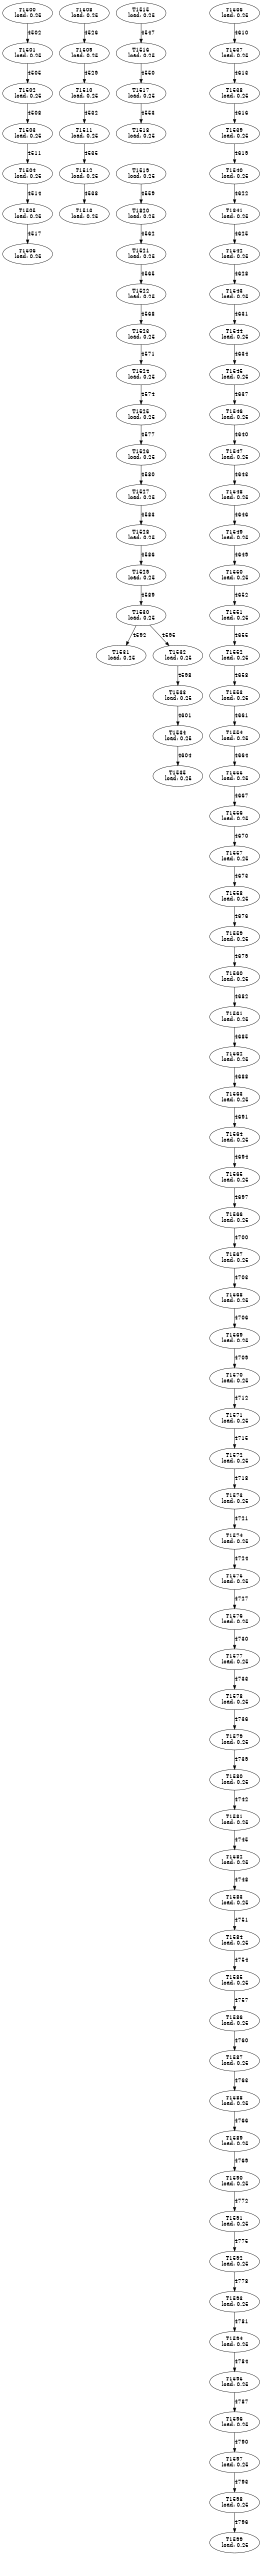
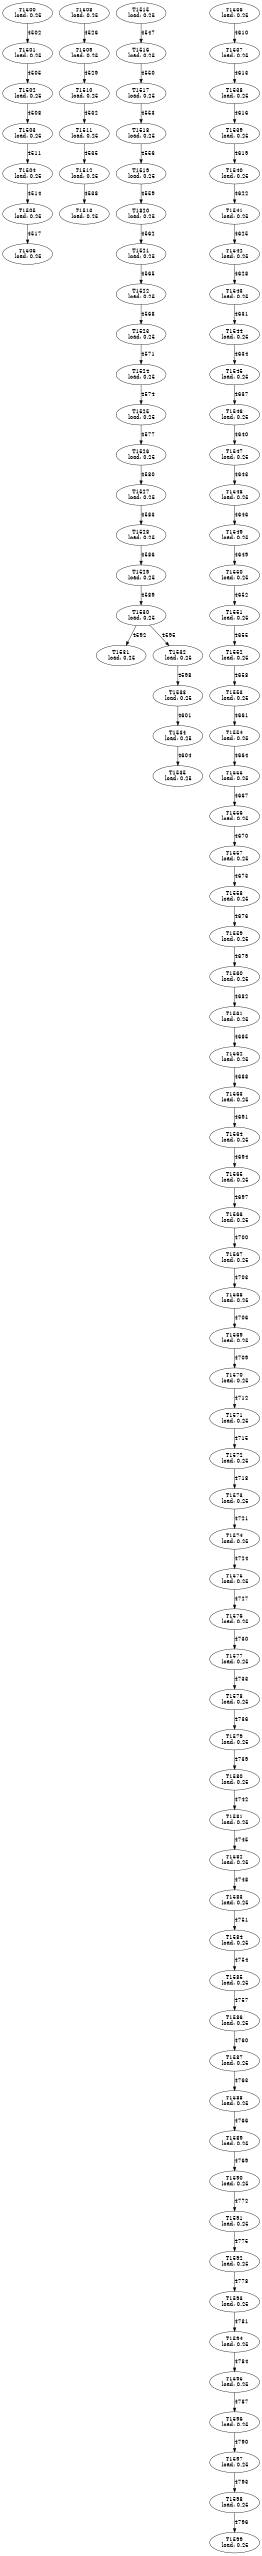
none -> (141, 152)
(235, 214) -> (235, 214)
